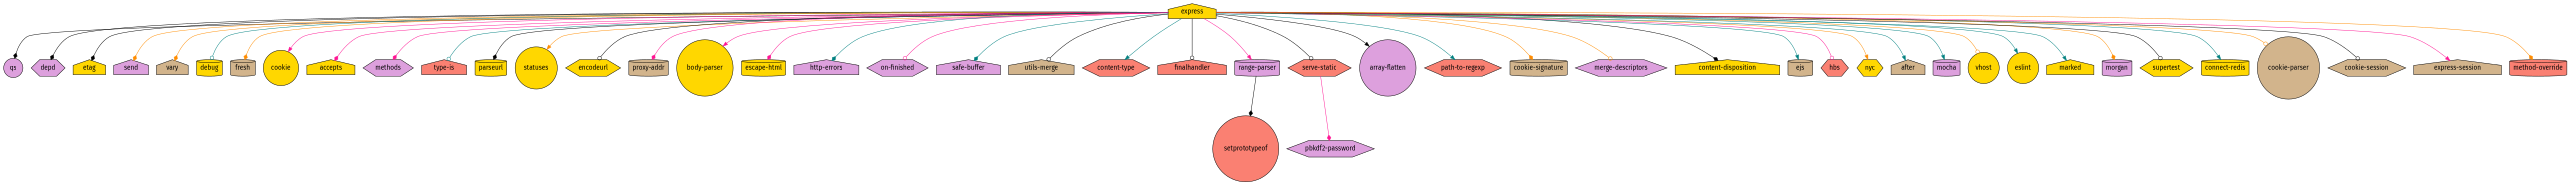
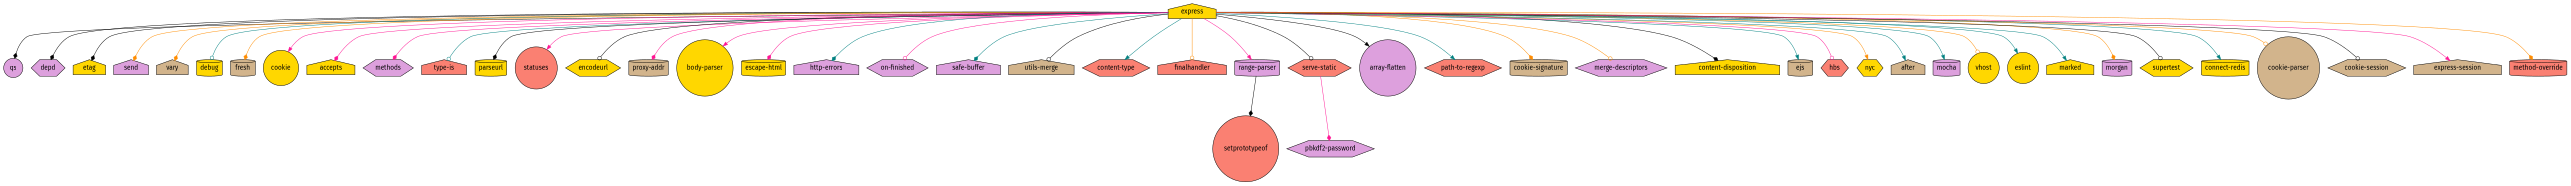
(857, 20) -> (857, 20)
(1192, 37) -> (1192, 37)
(536, 68) -> (536, 68)
